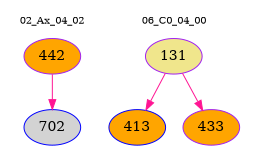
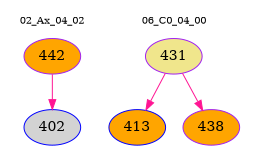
(174, 56) -> (174, 56)
(52, 127) -> (52, 127)
(211, 127) -> (211, 127)
